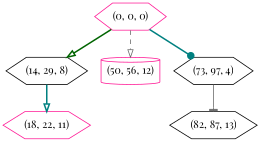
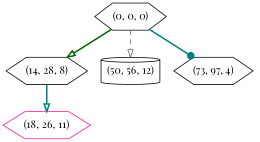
(130, 17) -> (130, 17)
(47, 71) -> (47, 71)
(130, 71) -> (130, 71)
(47, 125) -> (47, 125)
(213, 125) -> none
